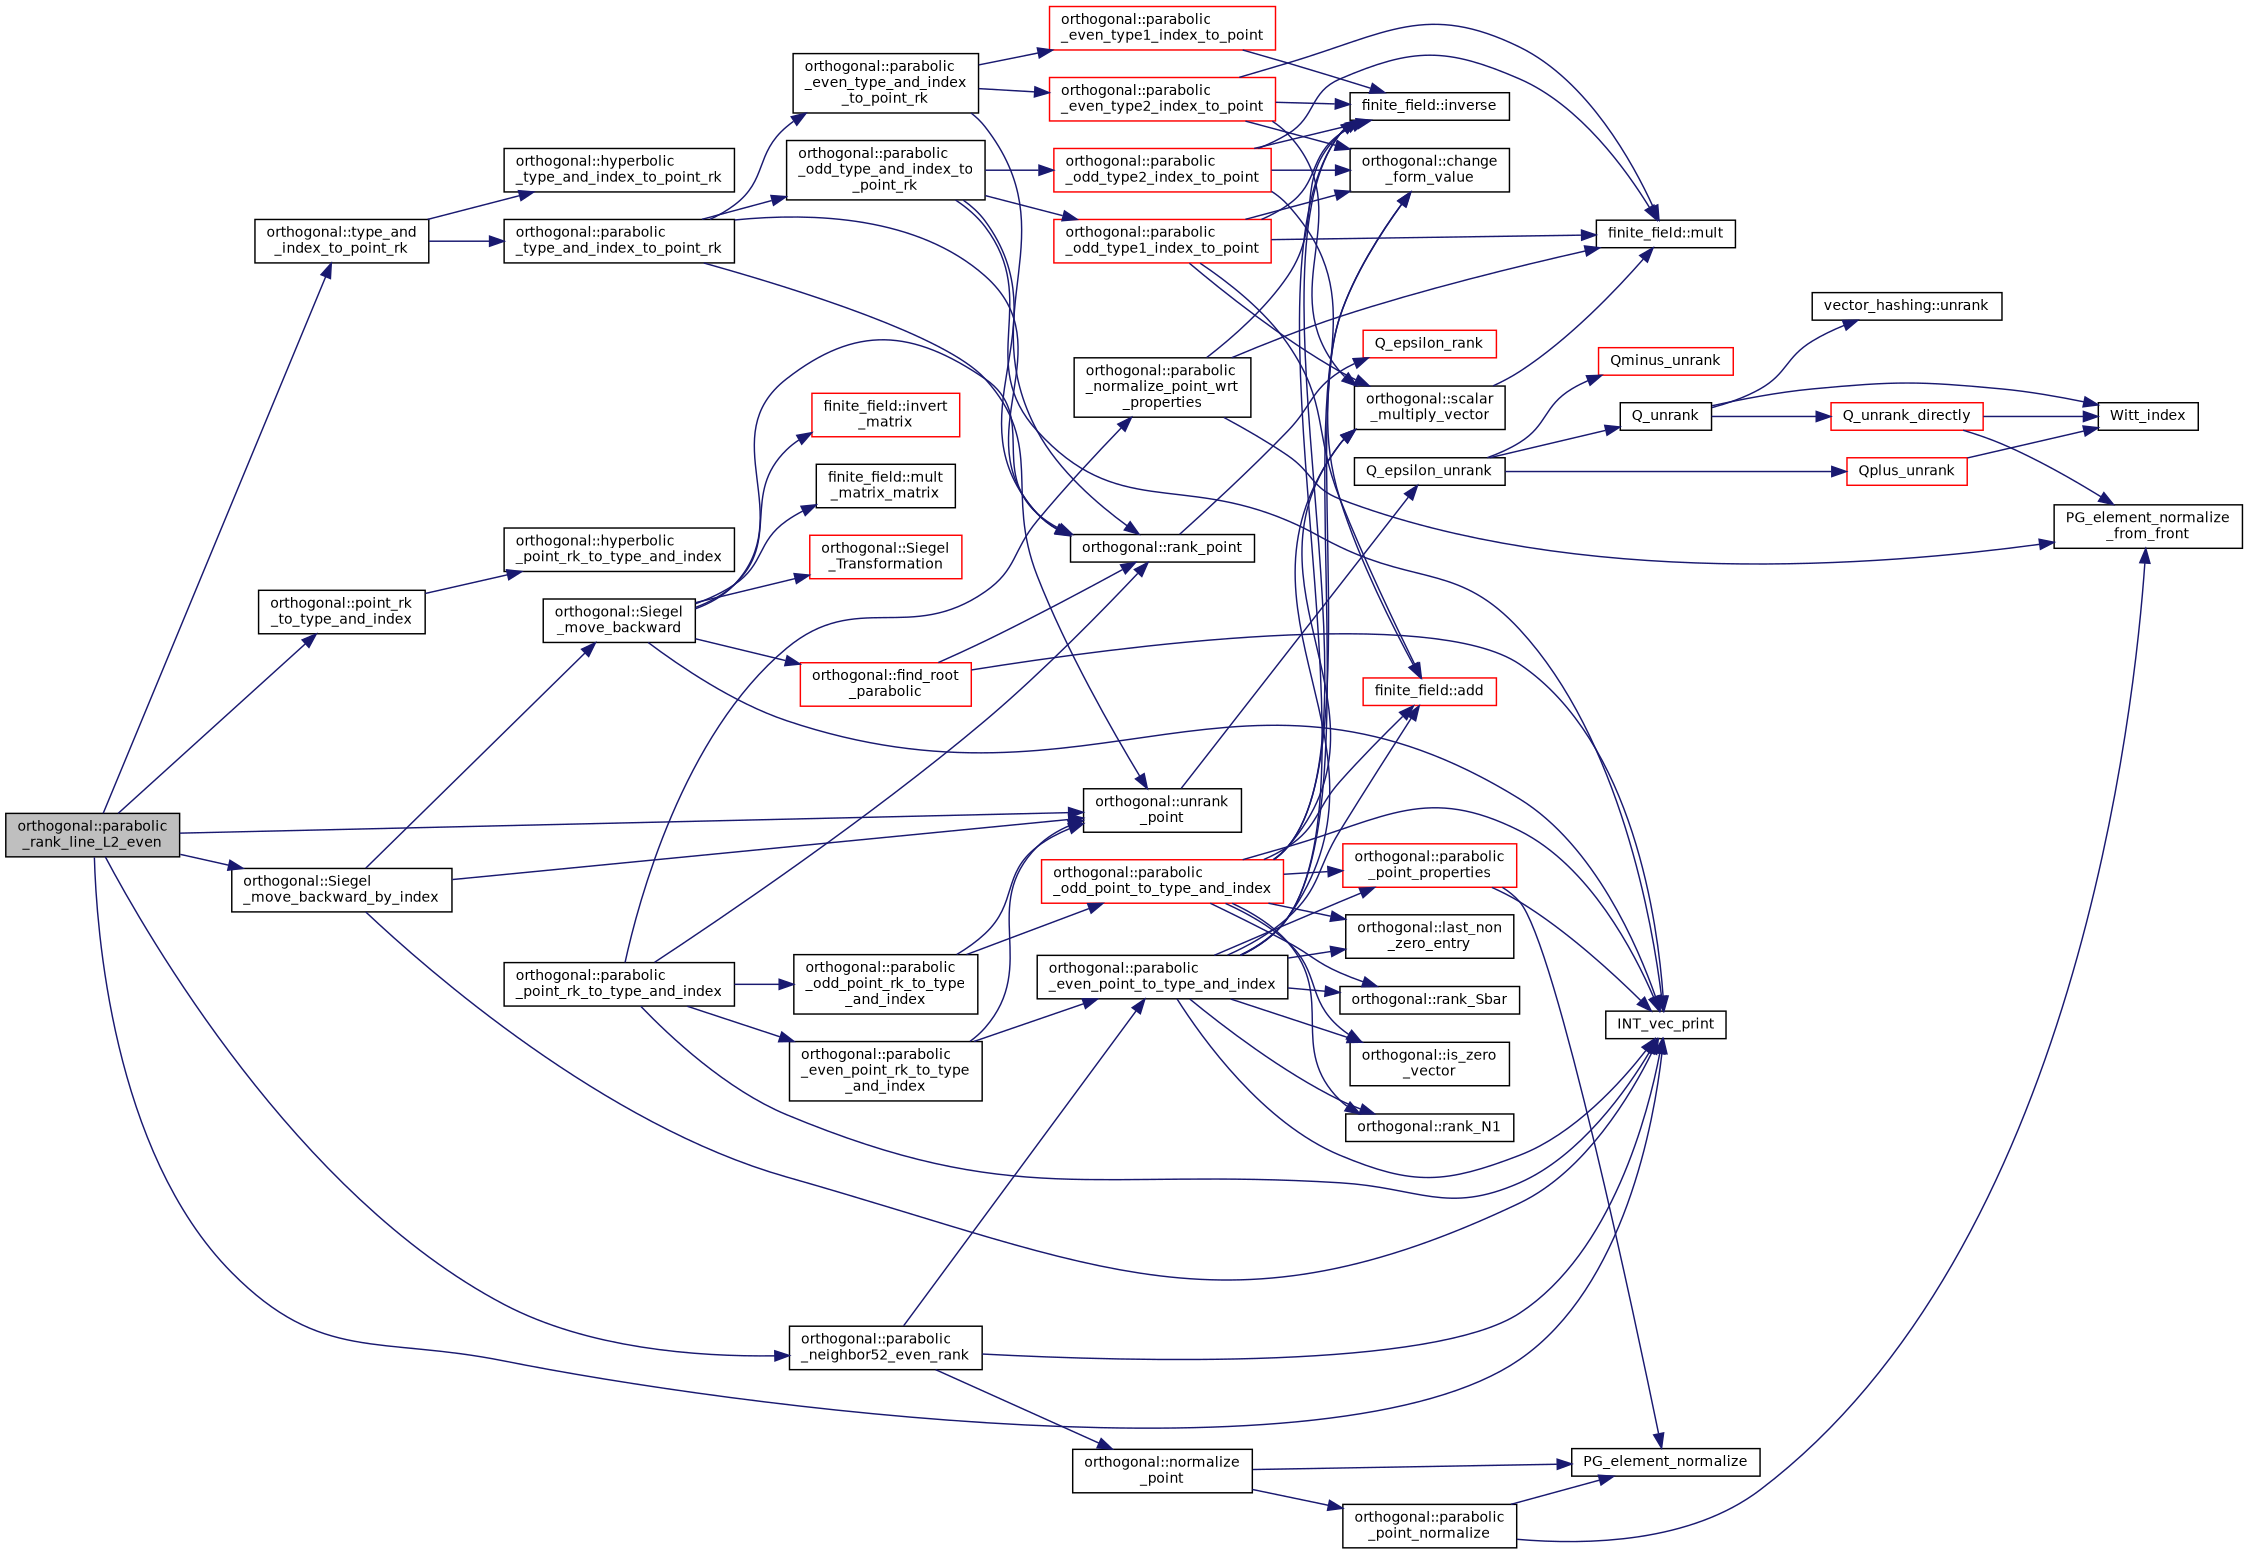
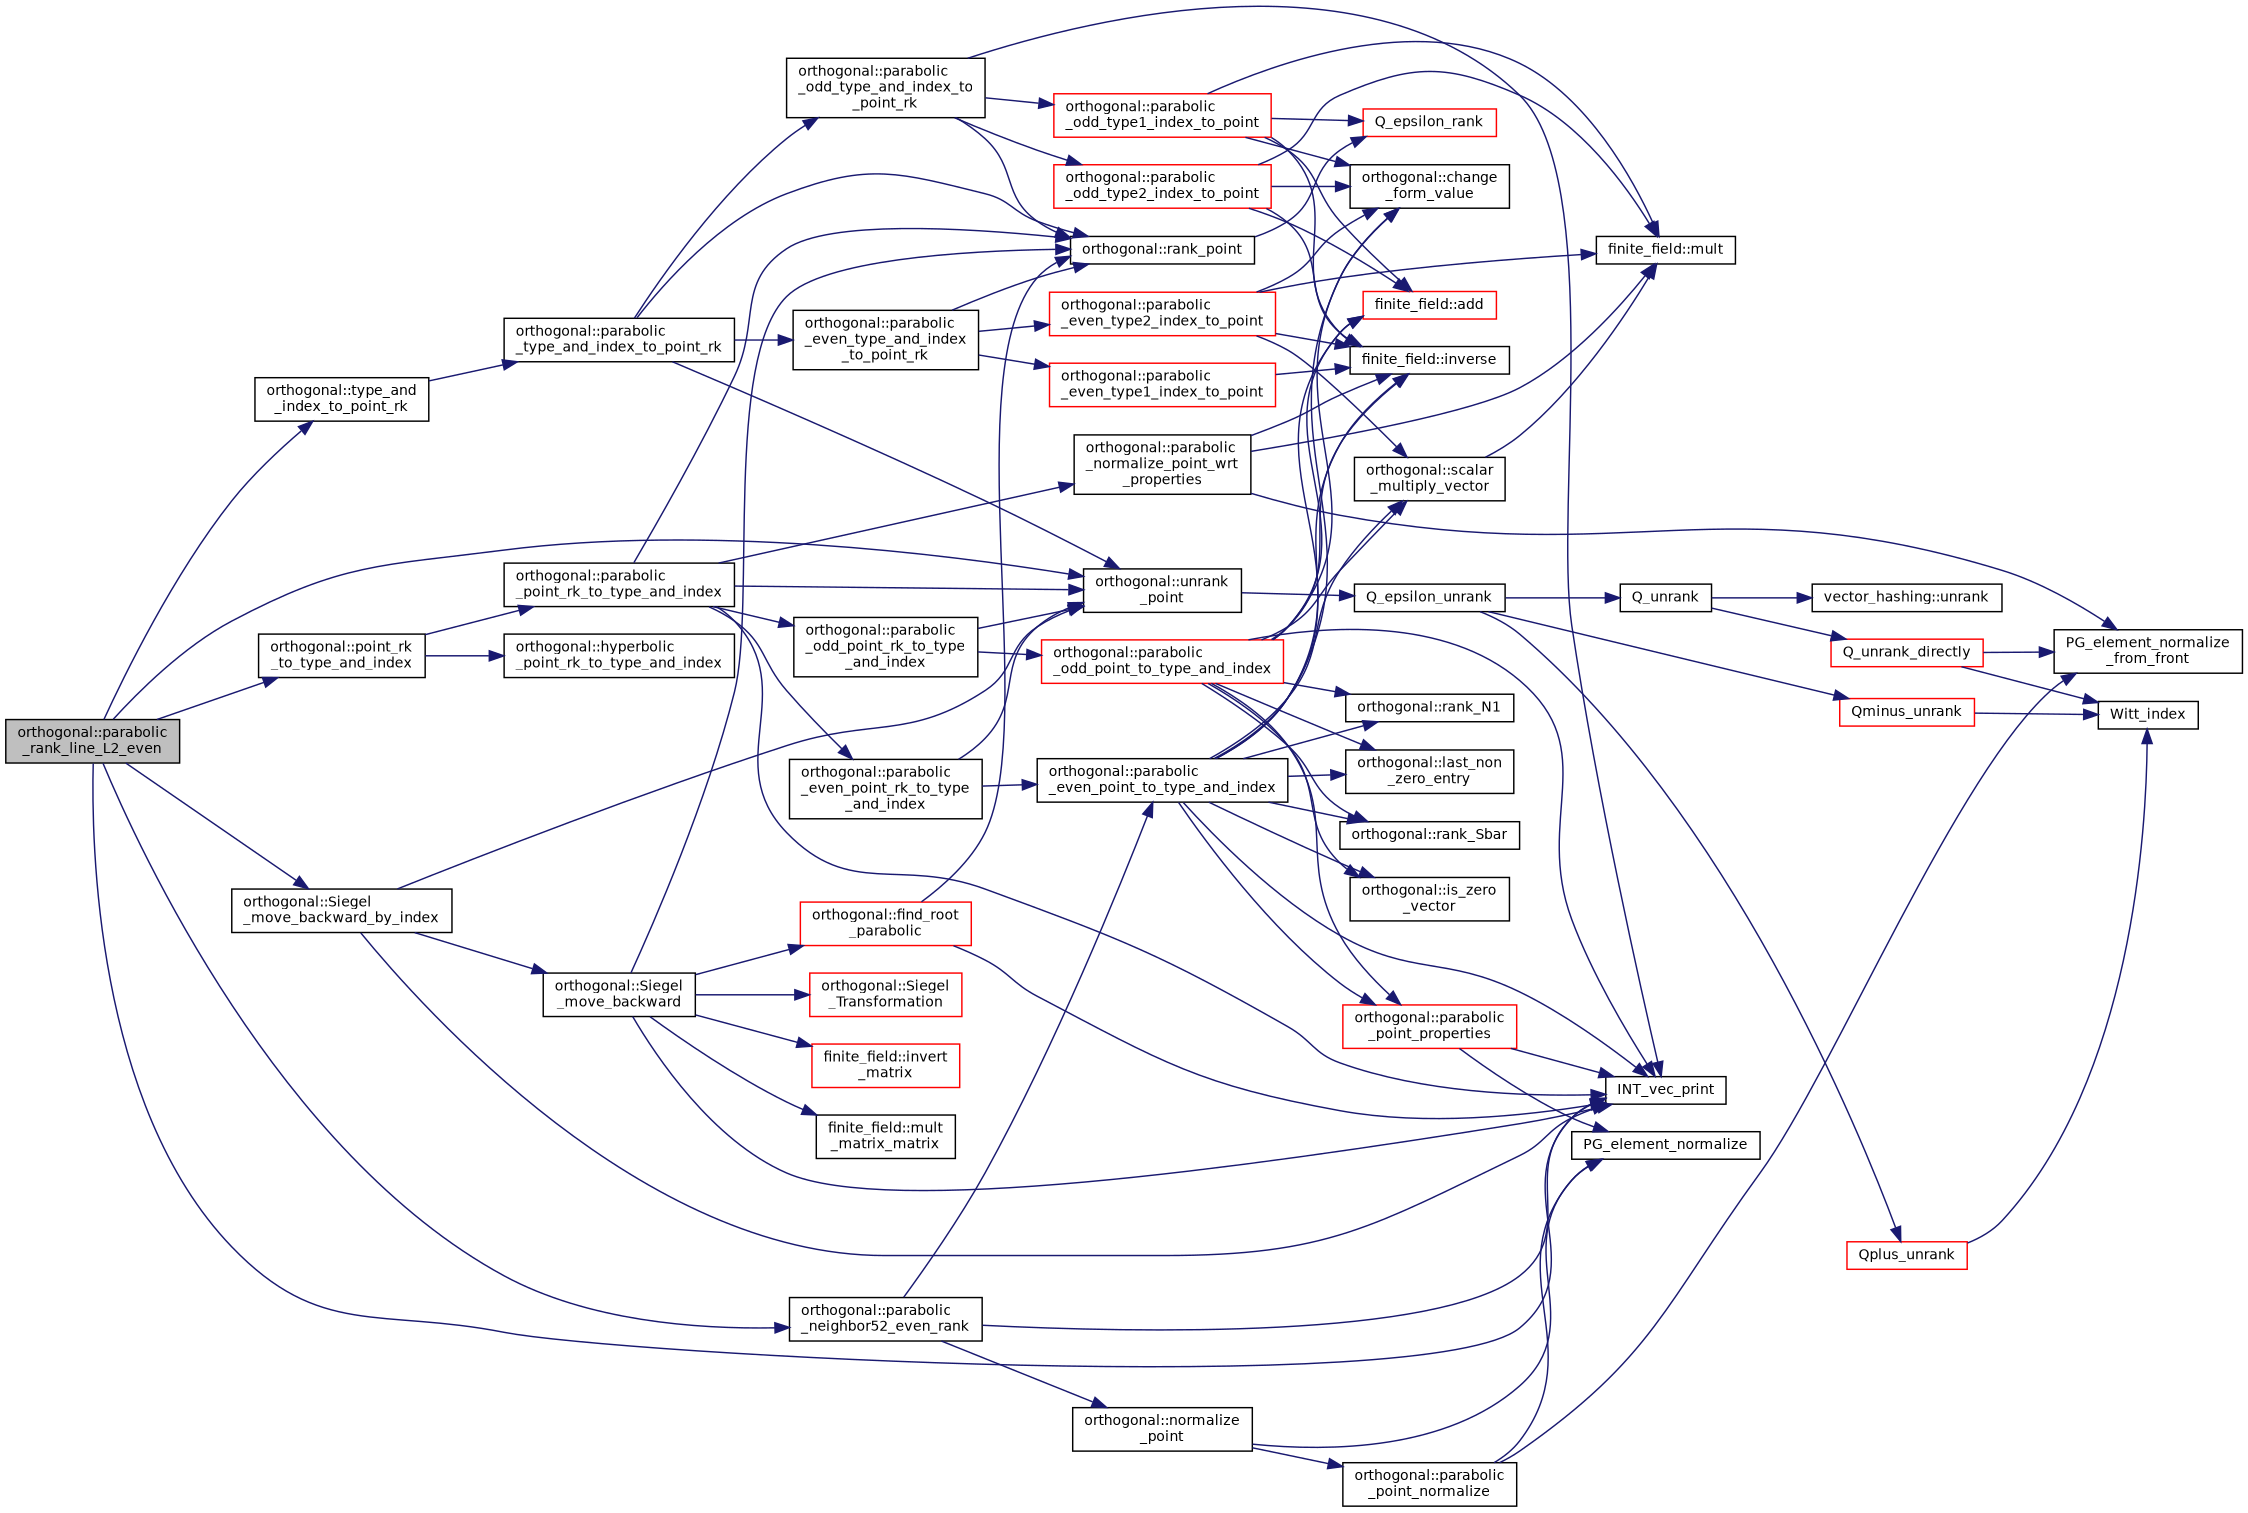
(619, 170) -> none
(1229, 295) -> (1302, 119)
(1898, 383) -> (2016, 714)
none -> (902, 588)
none -> (472, 622)
